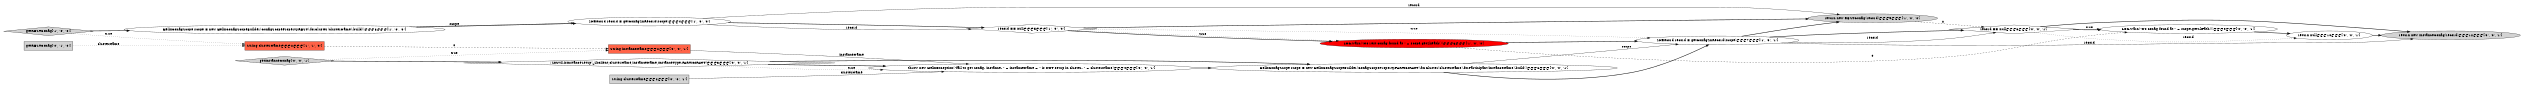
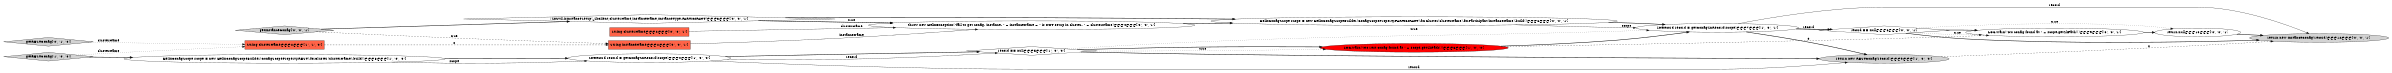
(1948, 24) -> (2106, 50)
(109, 34) -> (109, 51)
(2188, 37) -> (2055, 22)
(48, 46) -> (48, 42)
(463, 55) -> (461, 38)
(649, 79) -> (649, 32)
